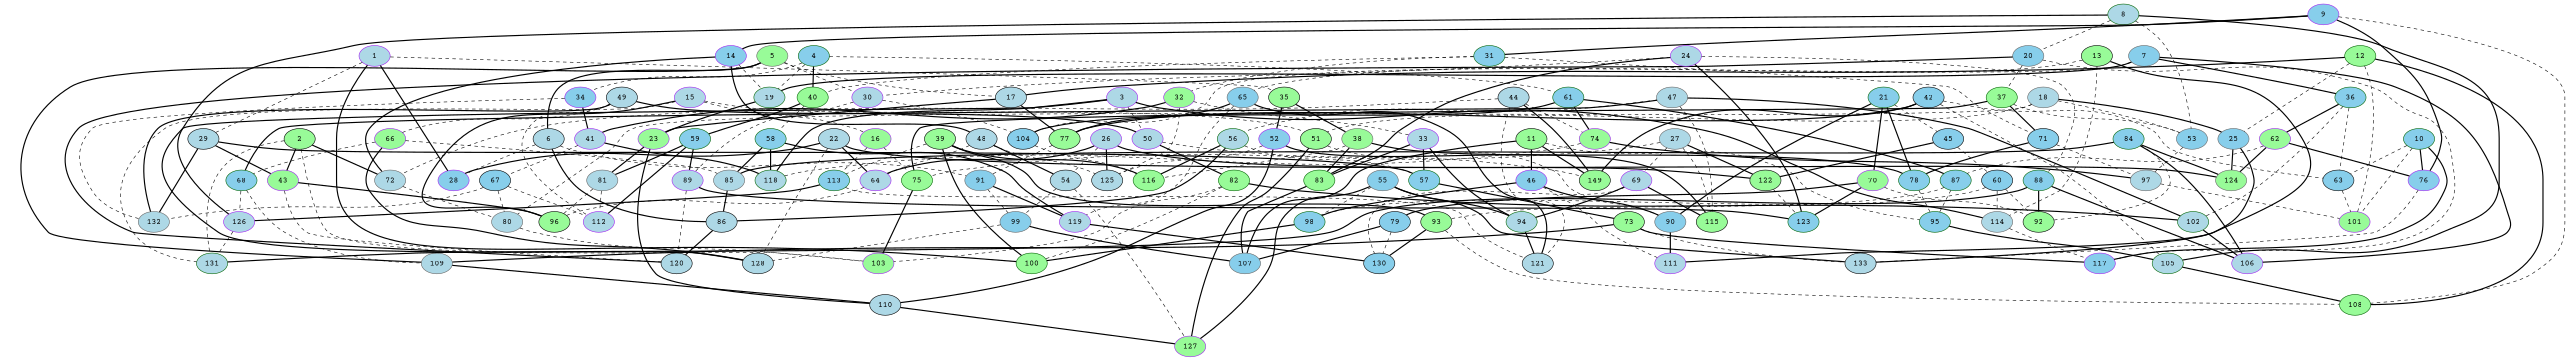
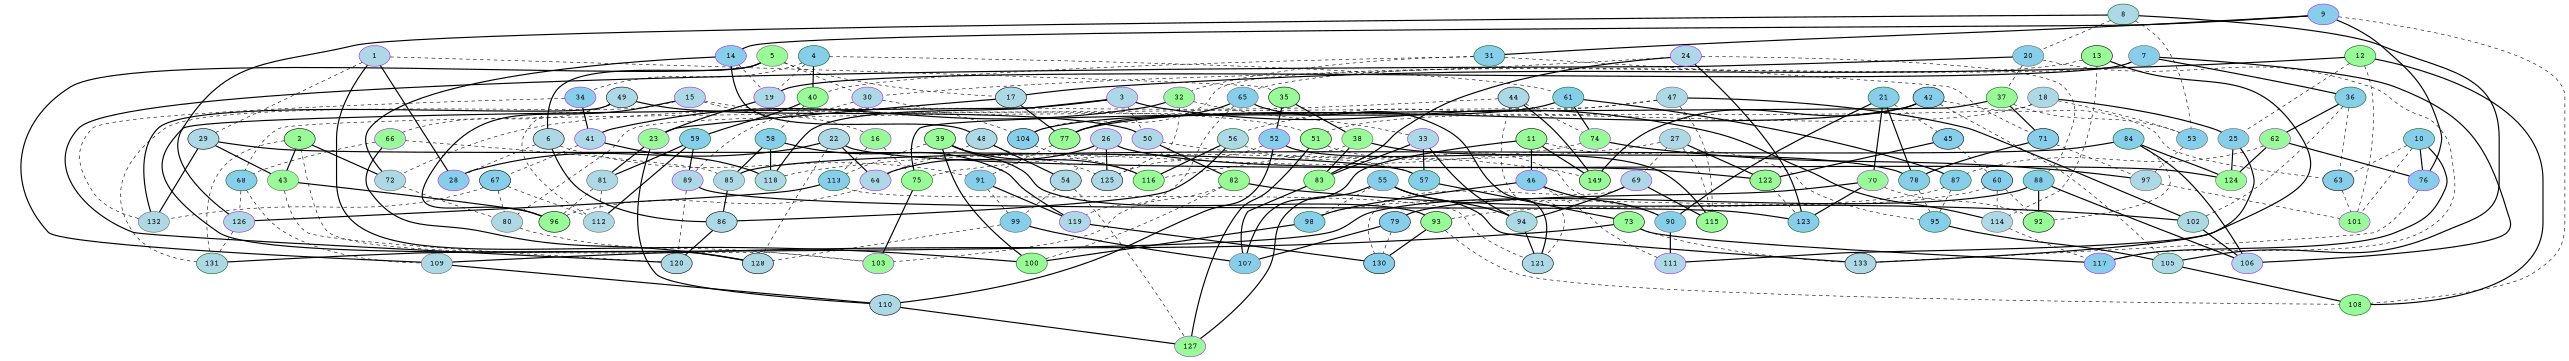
(769, 97) -> (769, 97)
(941, 113) -> (941, 113)
(283, 180) -> (283, 180)
(599, 222) -> (599, 222)
